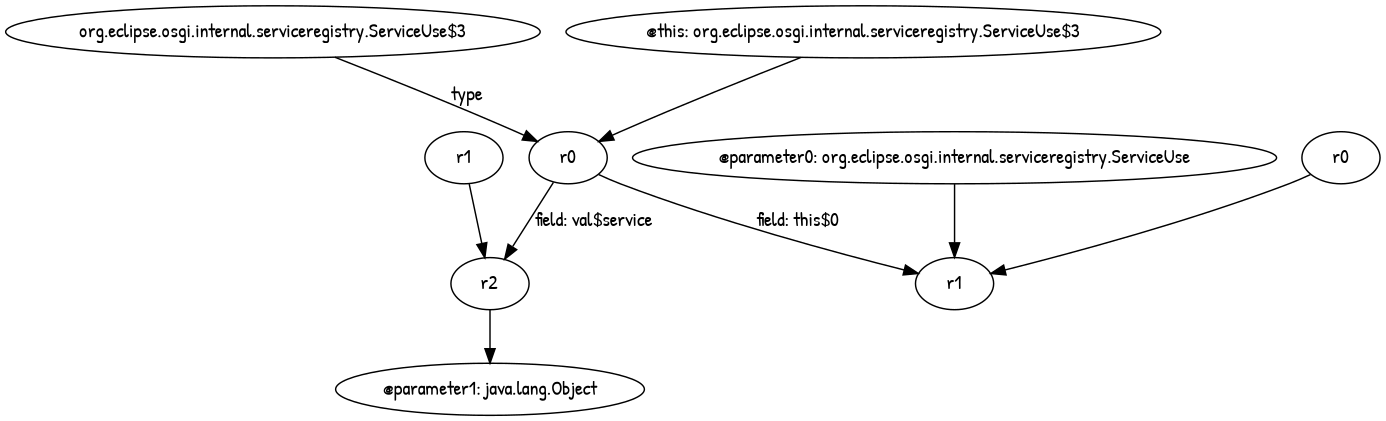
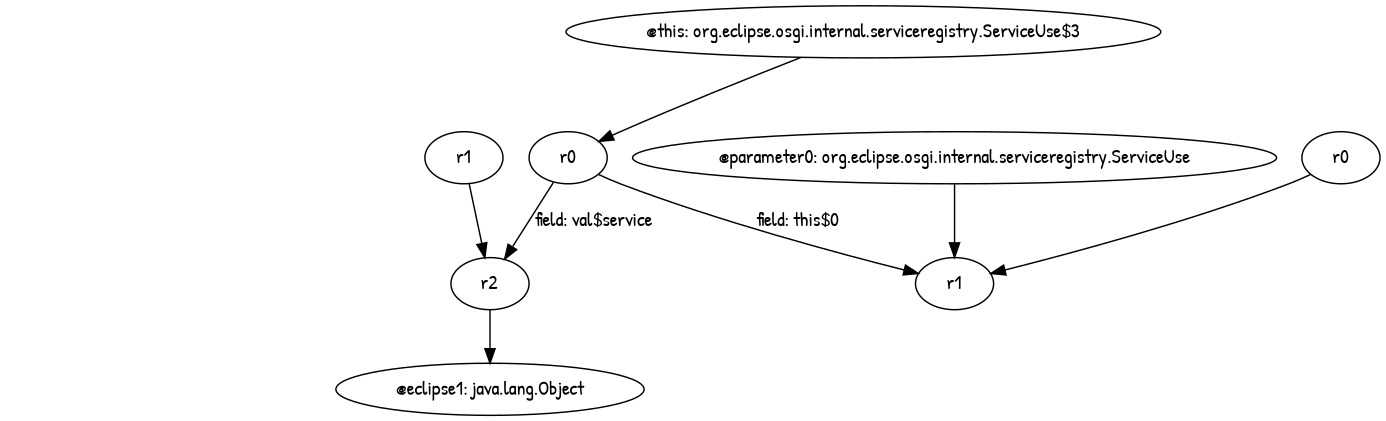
(273, 32) -> none
(490, 389) -> (490, 389)
